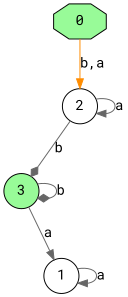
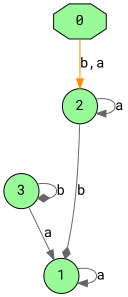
(80, 106) -> (80, 106)
(54, 144) -> (76, 186)
(61, 276) -> (61, 276)
